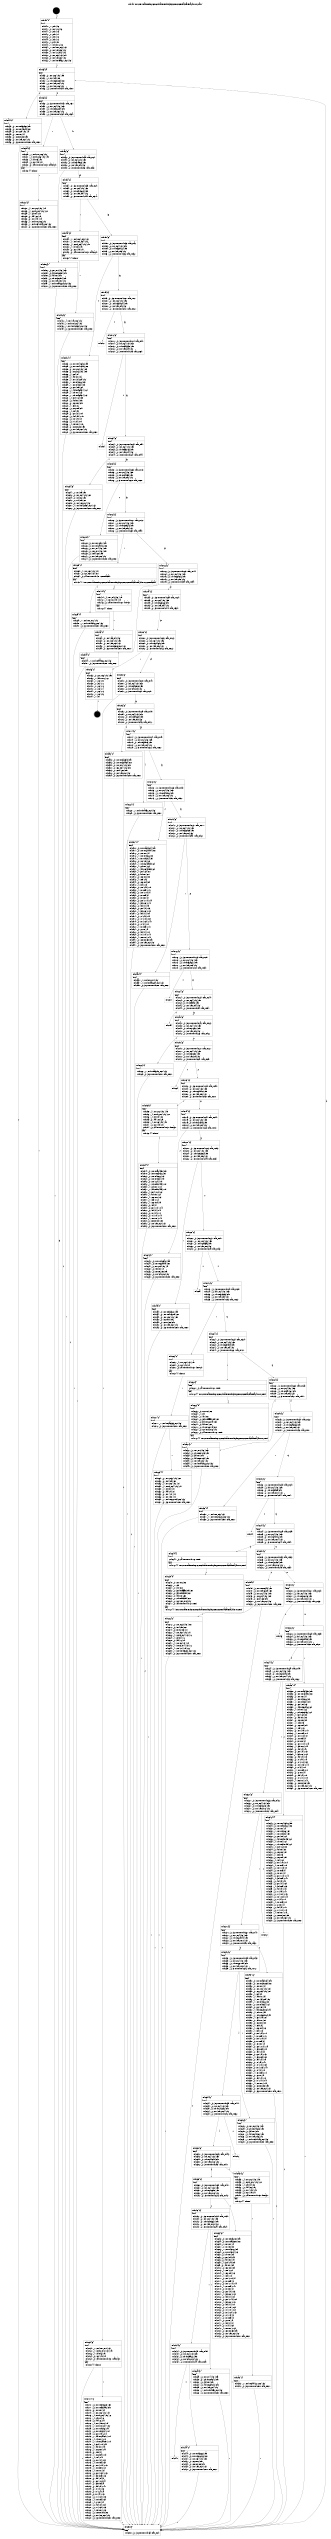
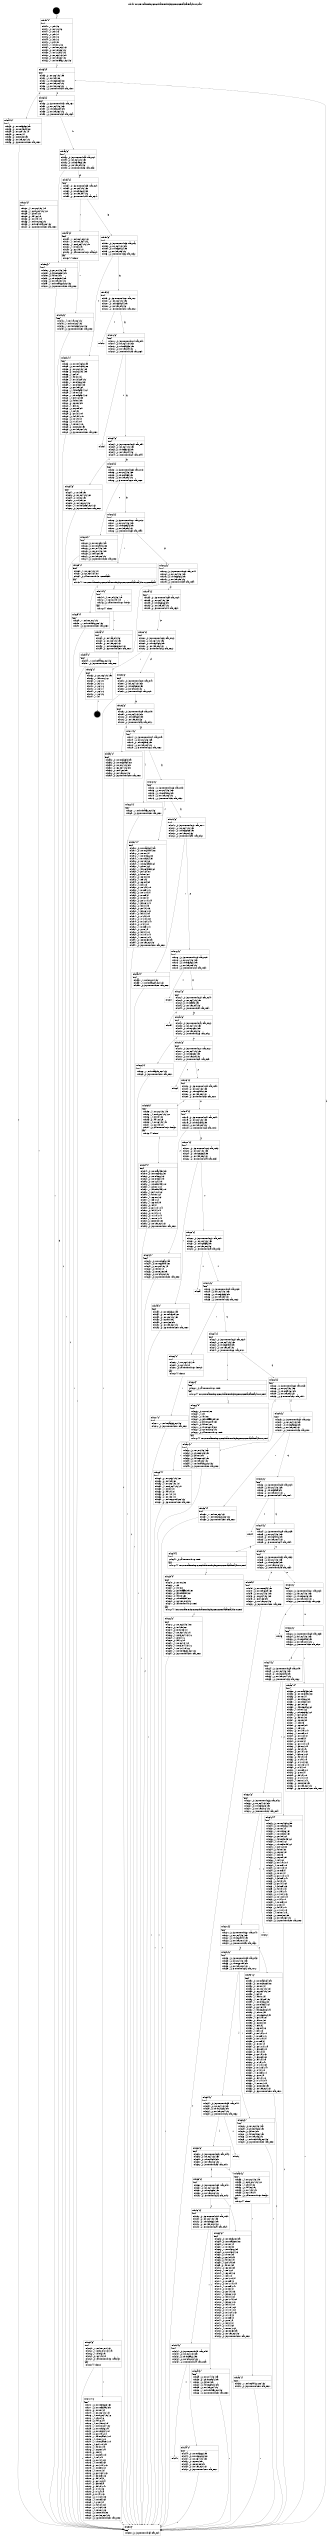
(39, 160) -> none
(170, 1449) -> (176, 1450)
(226, 1613) -> (194, 1614)
